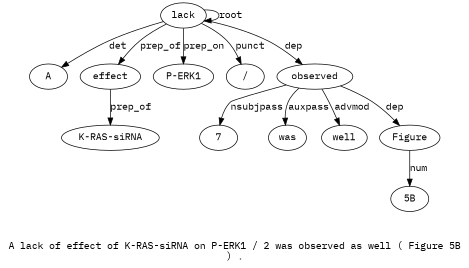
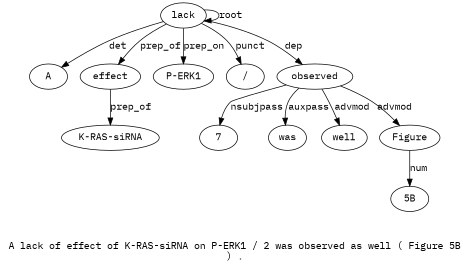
(395, 107) -> (395, 107)
